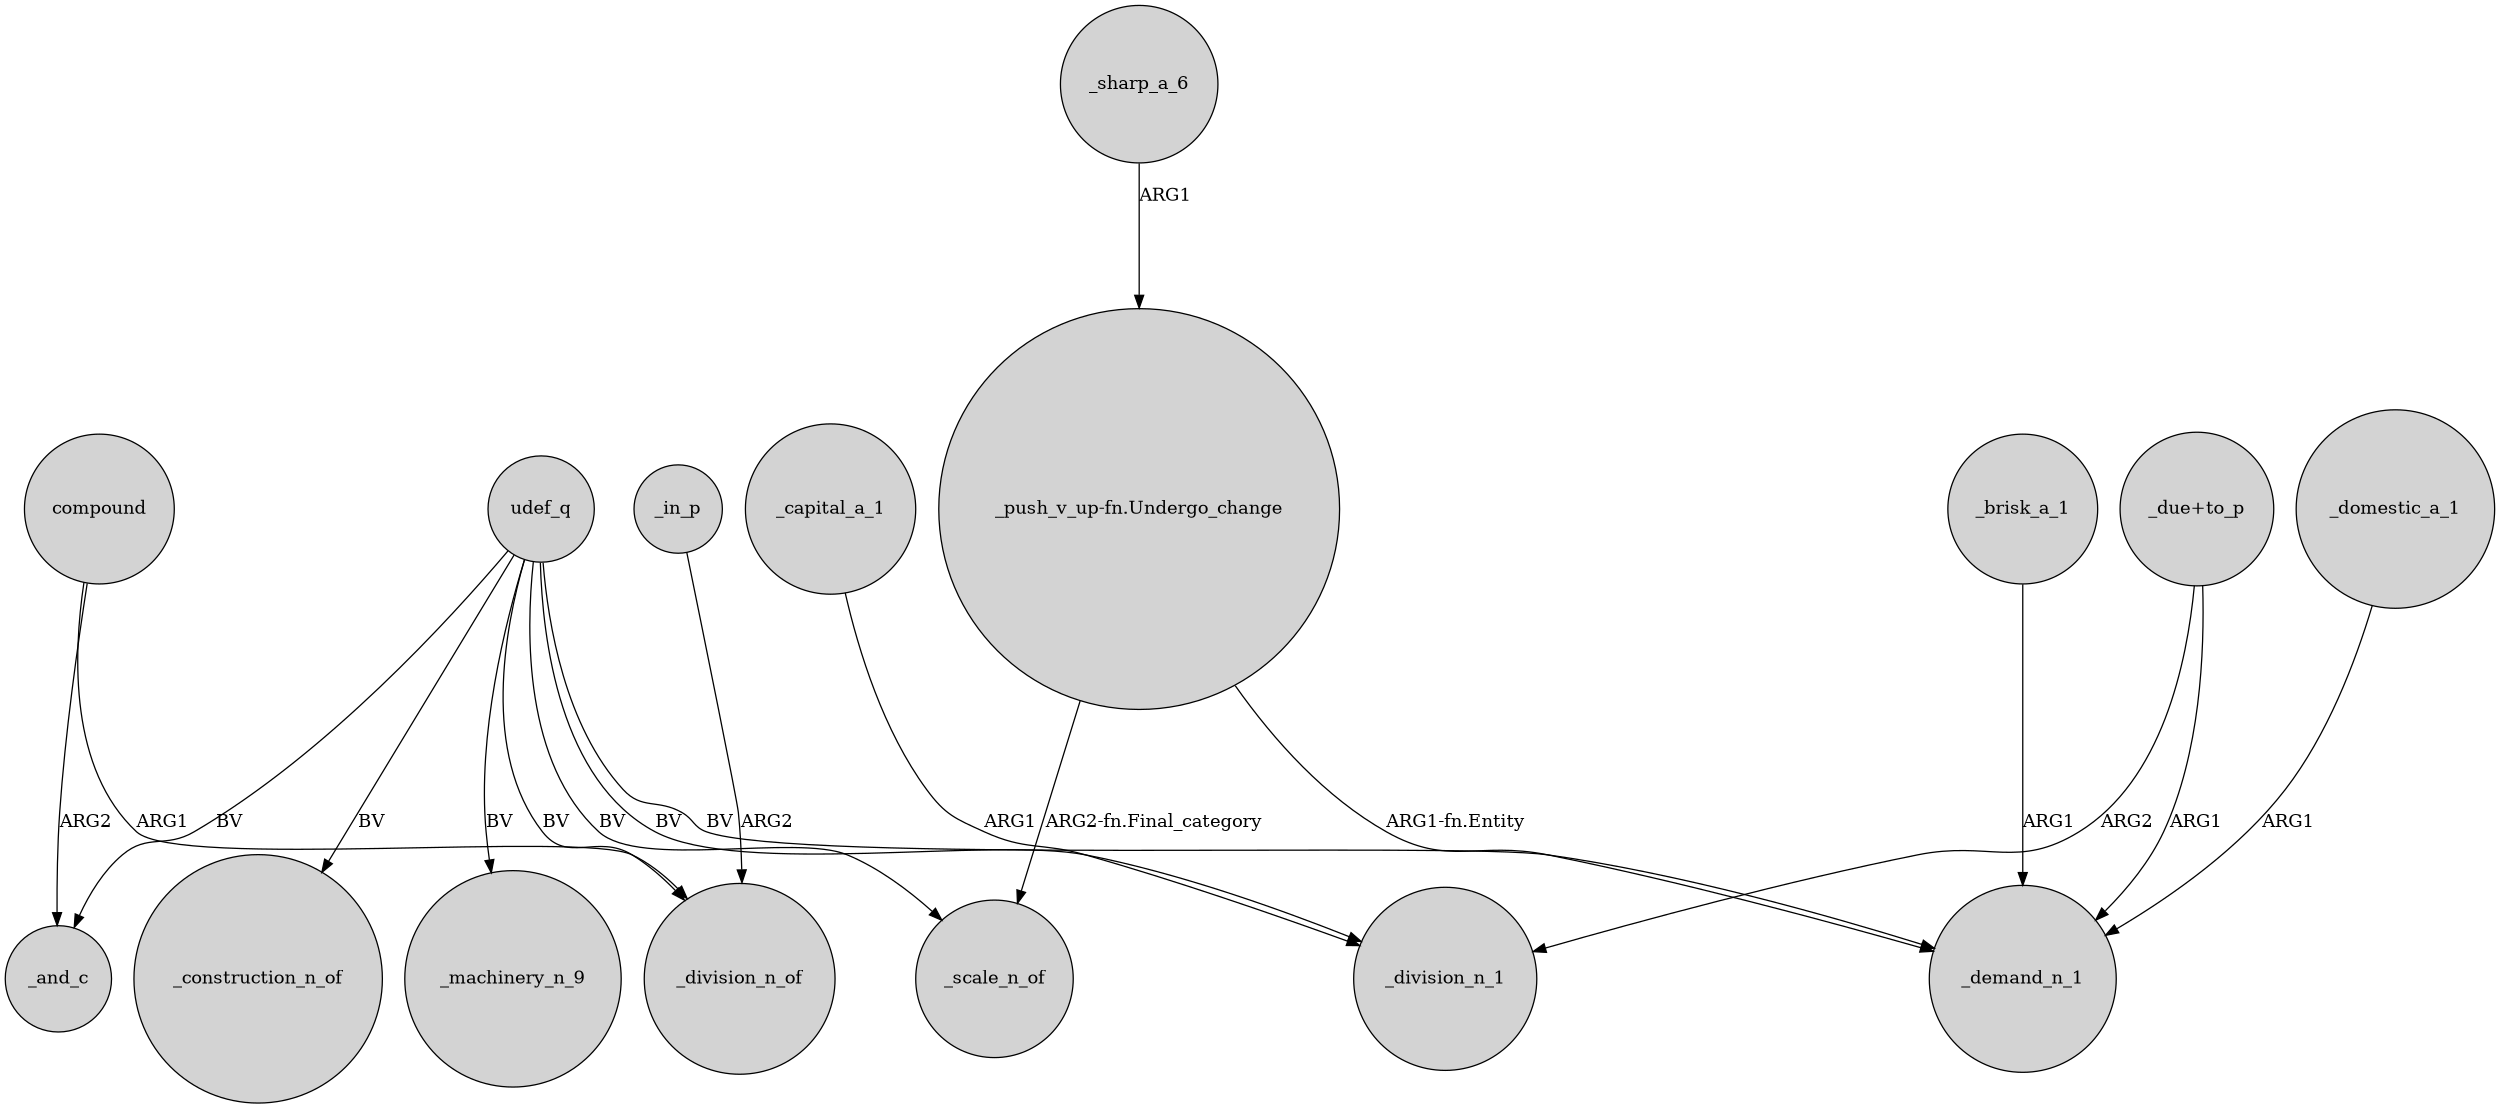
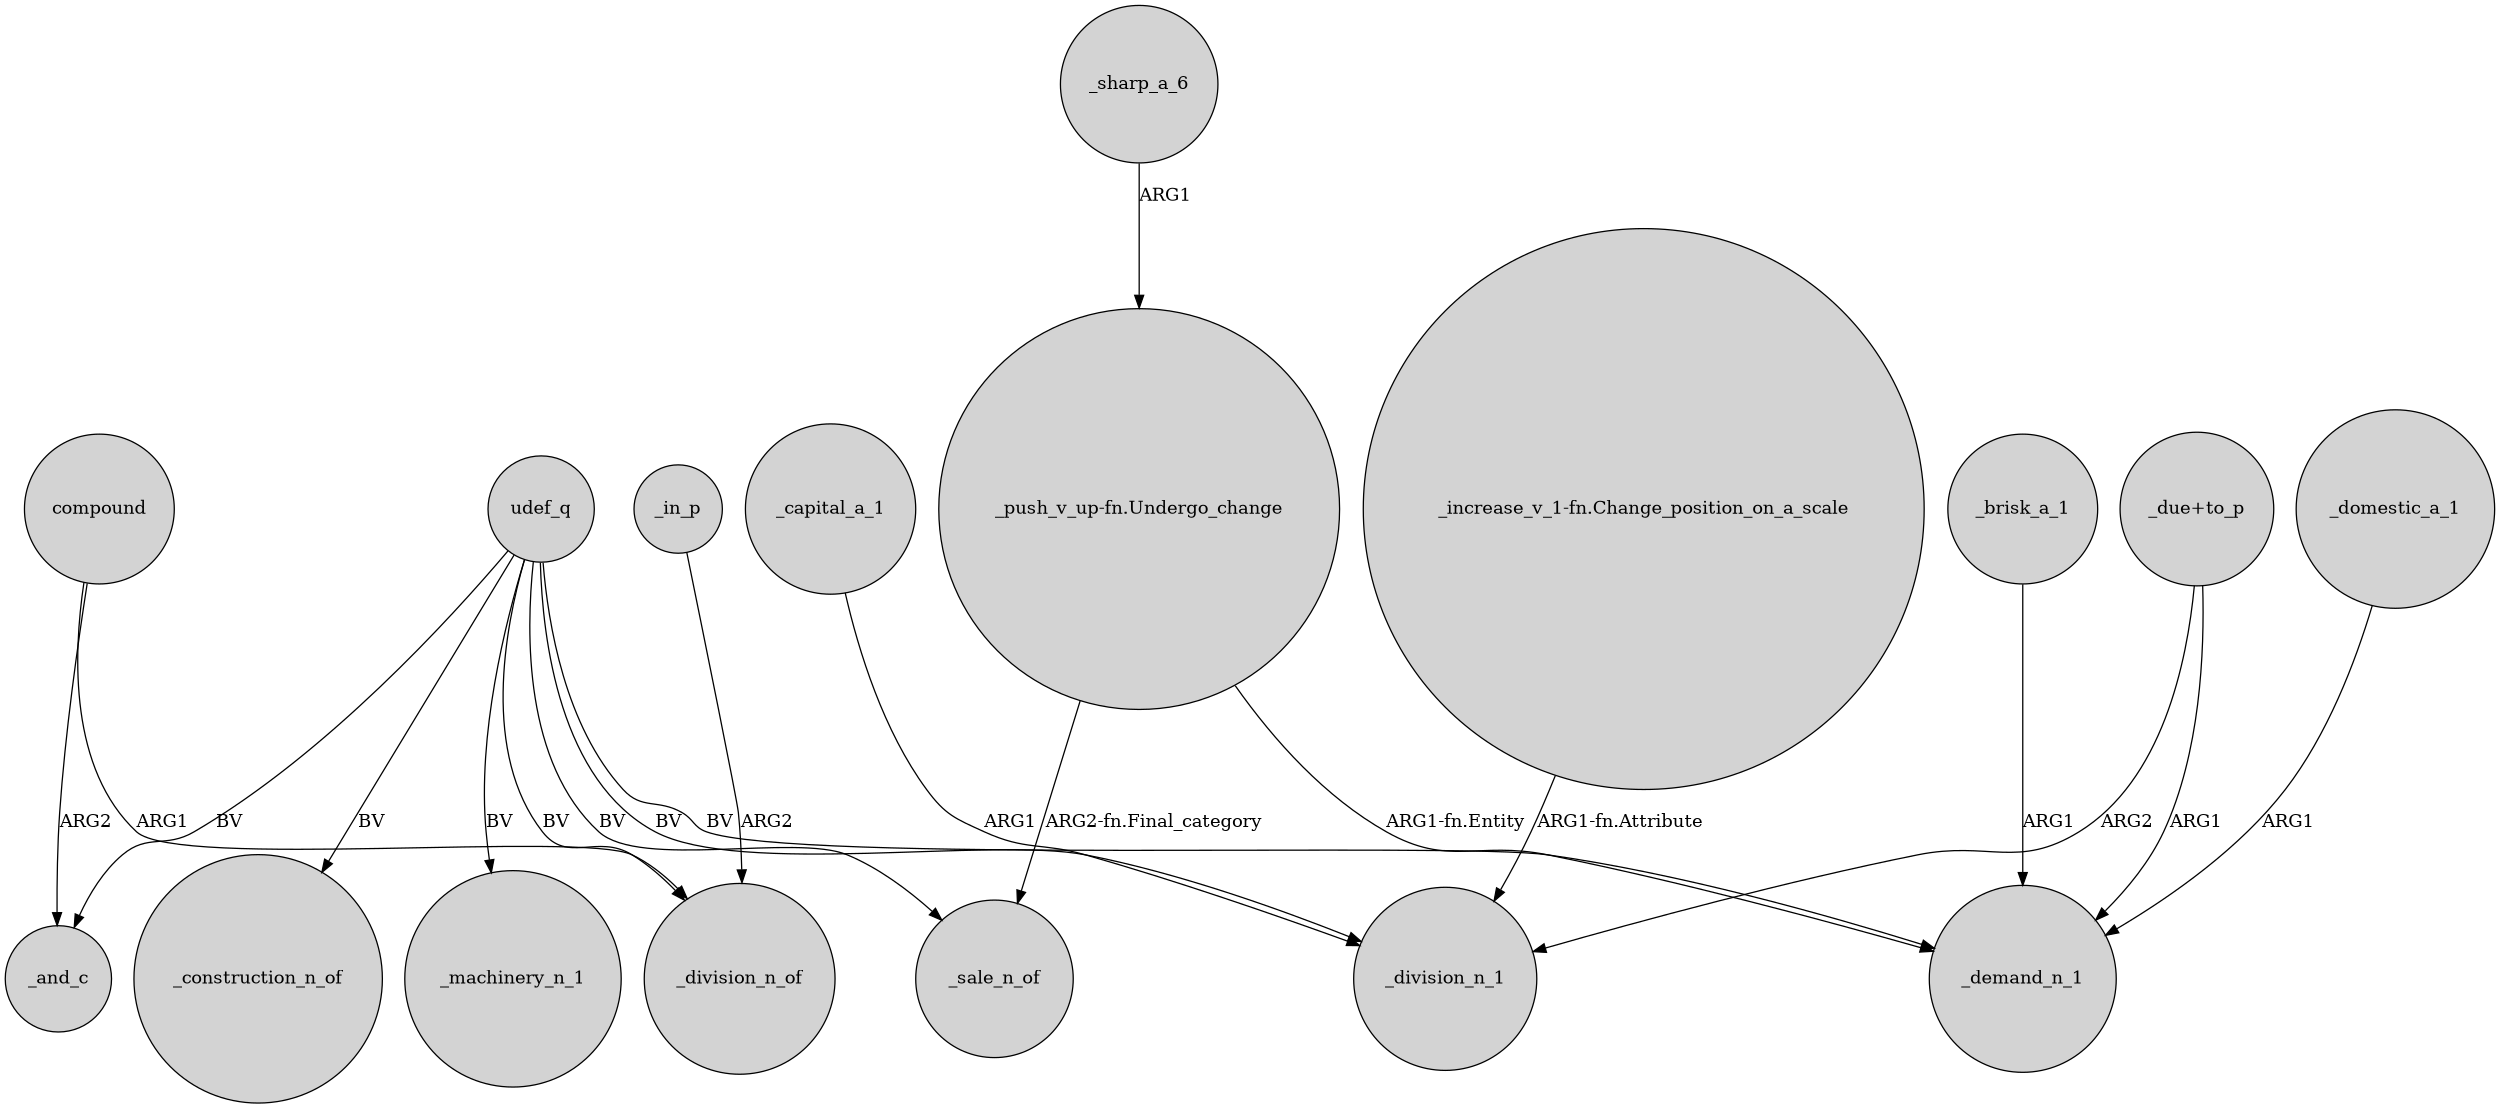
none -> (1644, 509)
(513, 979) -> (513, 979)
(994, 979) -> (994, 979)
